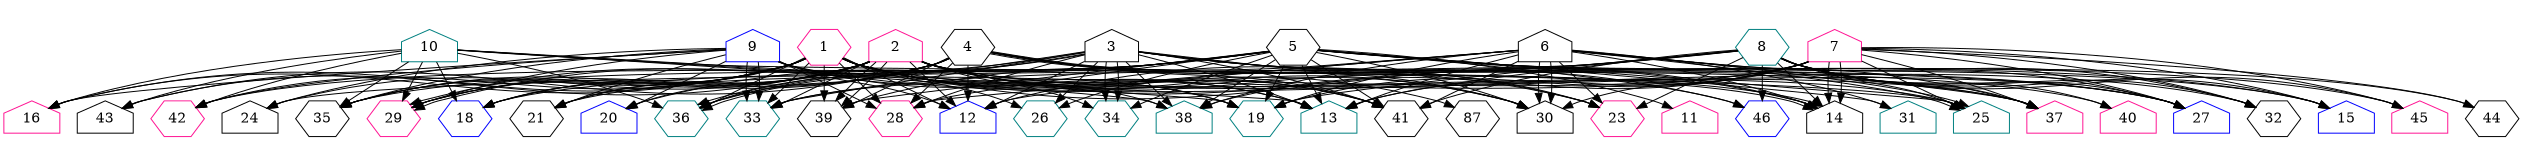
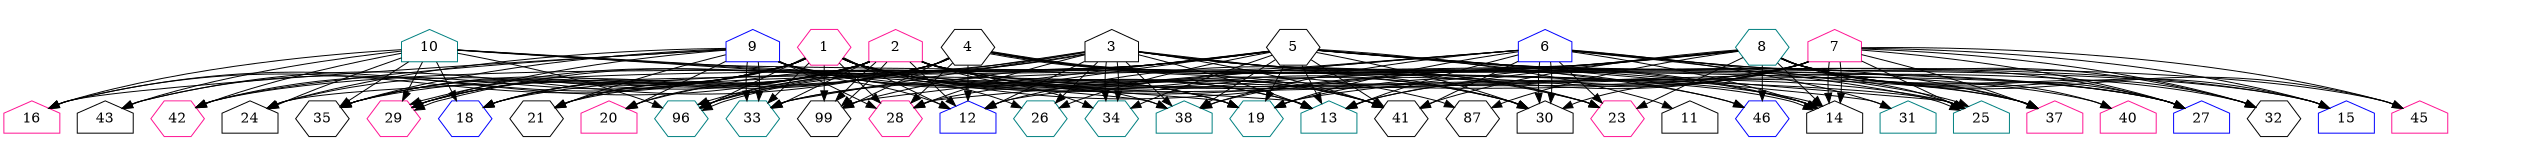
(1545, 47) -> (1545, 47)
none -> (1618, 72)
(1801, 73) -> none
none -> (339, 80)
(1076, 83) -> (1004, 83)
(609, 119) -> (609, 119)
(681, 119) -> (681, 119)
(824, 119) -> (824, 119)
(1690, 119) -> (1690, 119)
(2492, 119) -> none
